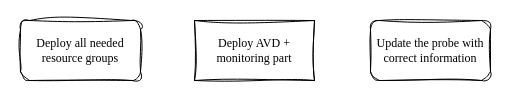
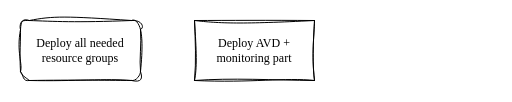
(431, 51) -> none
